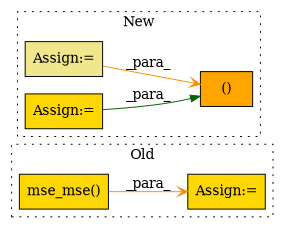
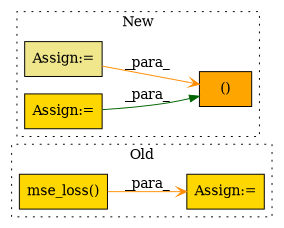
(64, 192) -> (63, 192)
